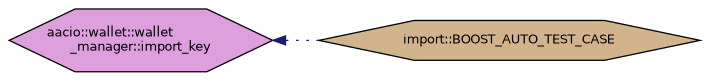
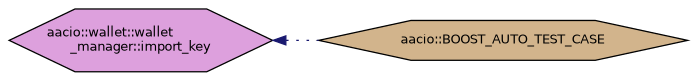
(509, 40) -> (503, 40)
